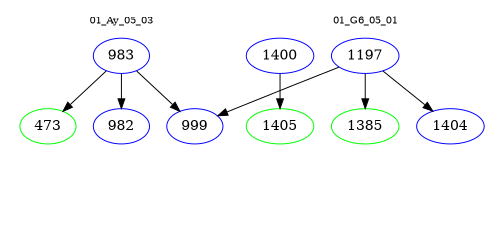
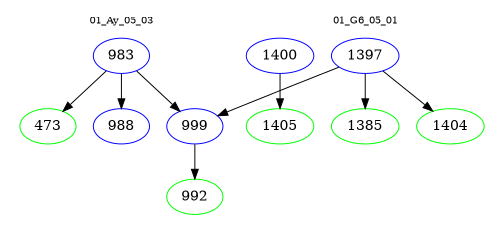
(365, 56) -> (365, 56)
(121, 126) -> (121, 126)
(450, 126) -> (450, 126)
none -> (195, 197)
